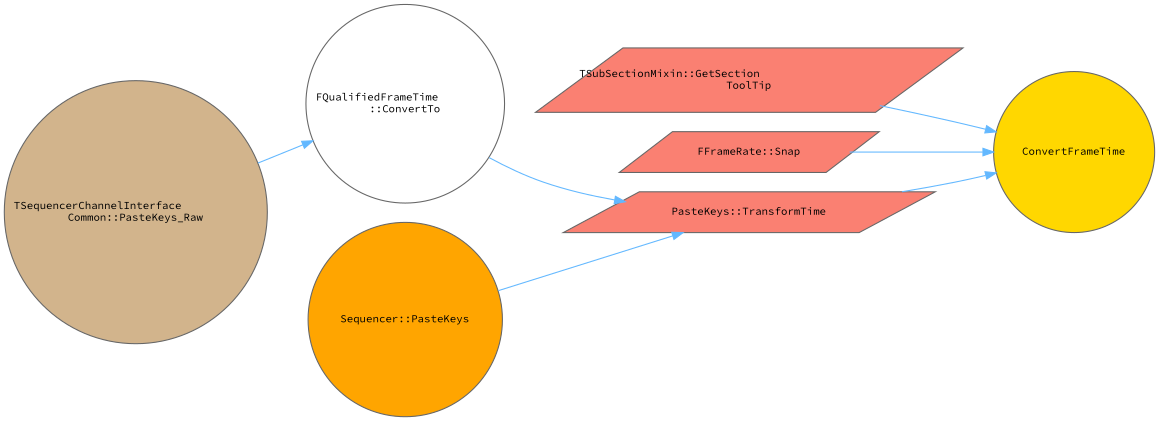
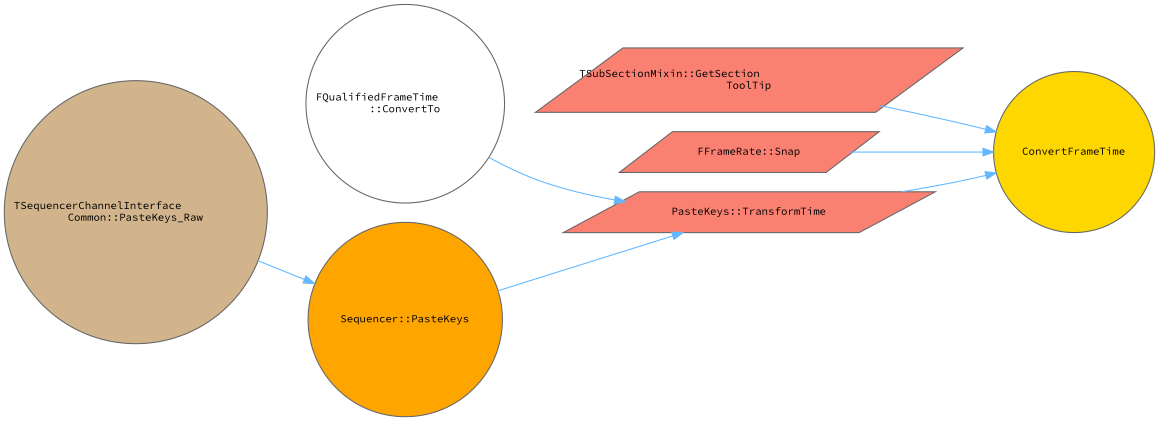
(280, 154) -> (281, 270)
